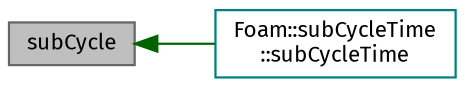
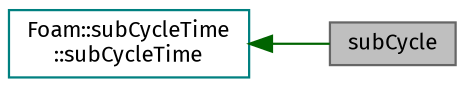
(186, 44) -> (301, 44)
